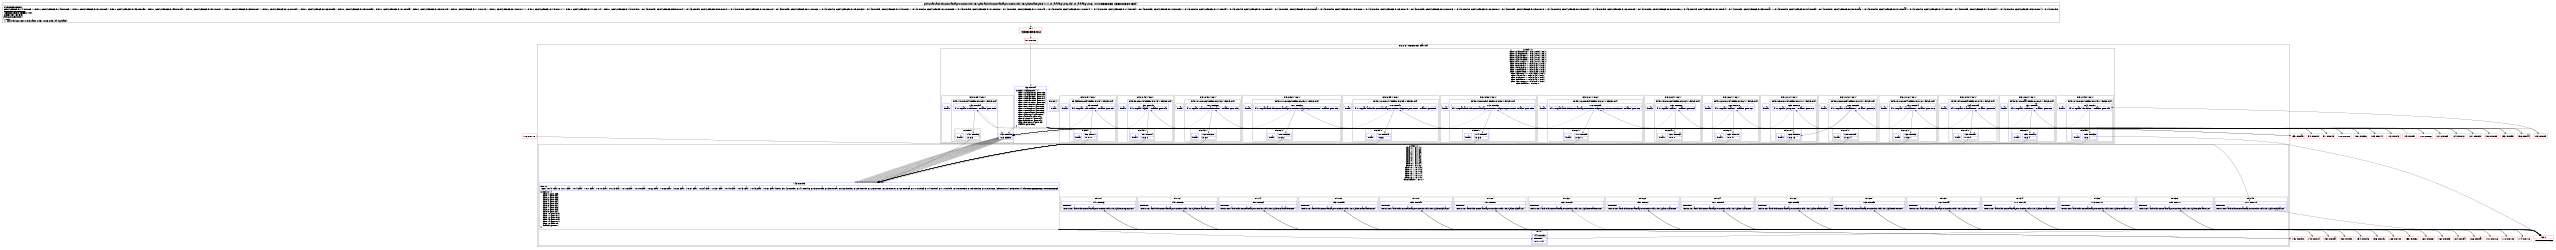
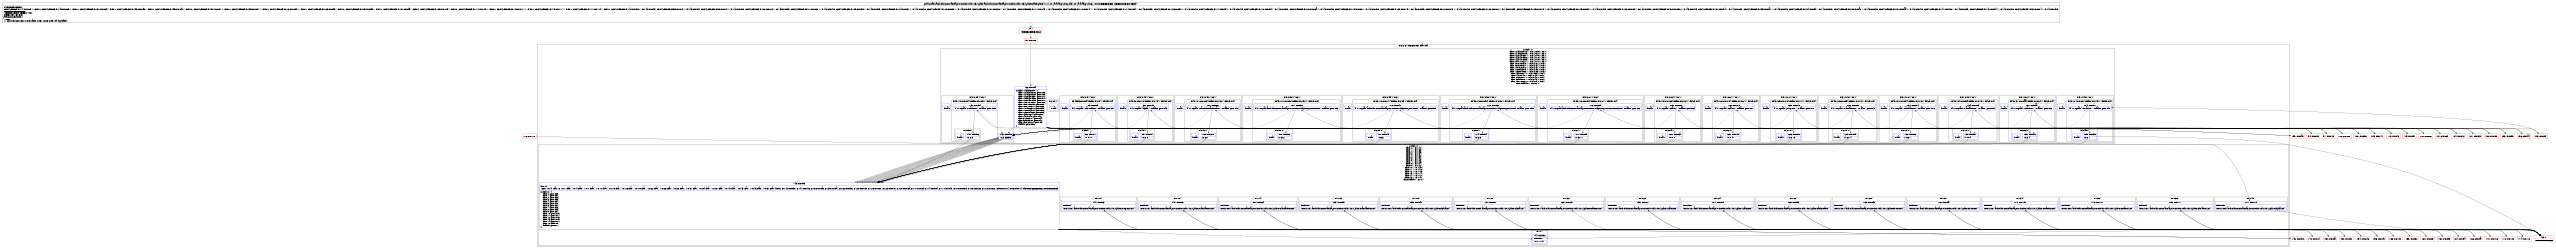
none -> (1727, 129)
(1825, 130) -> (1852, 121)
